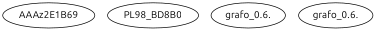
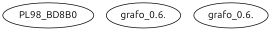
(49, 15) -> none
